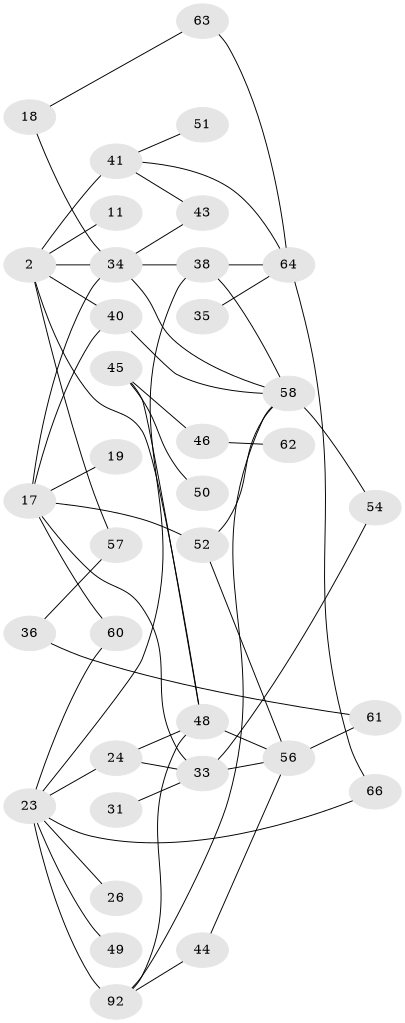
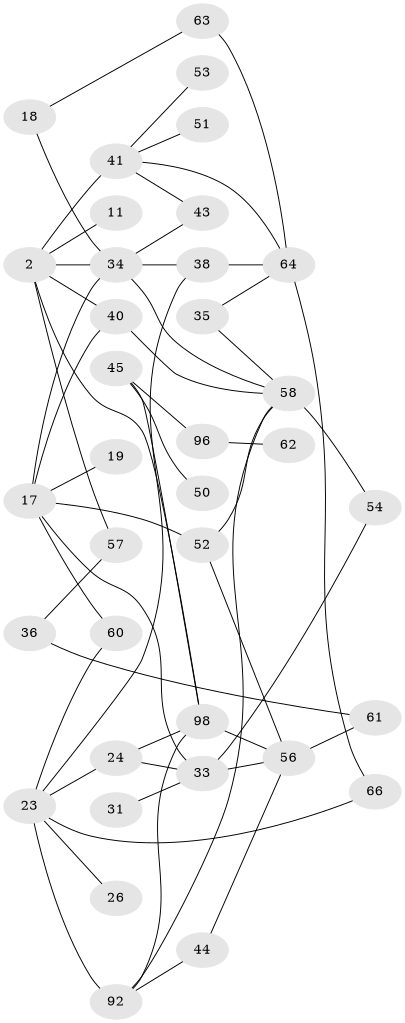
none -> (203, 73)
(252, 326) -> (246, 355)
(203, 441) -> (203, 441)
(203, 722) -> (203, 722)
(116, 950) -> none
